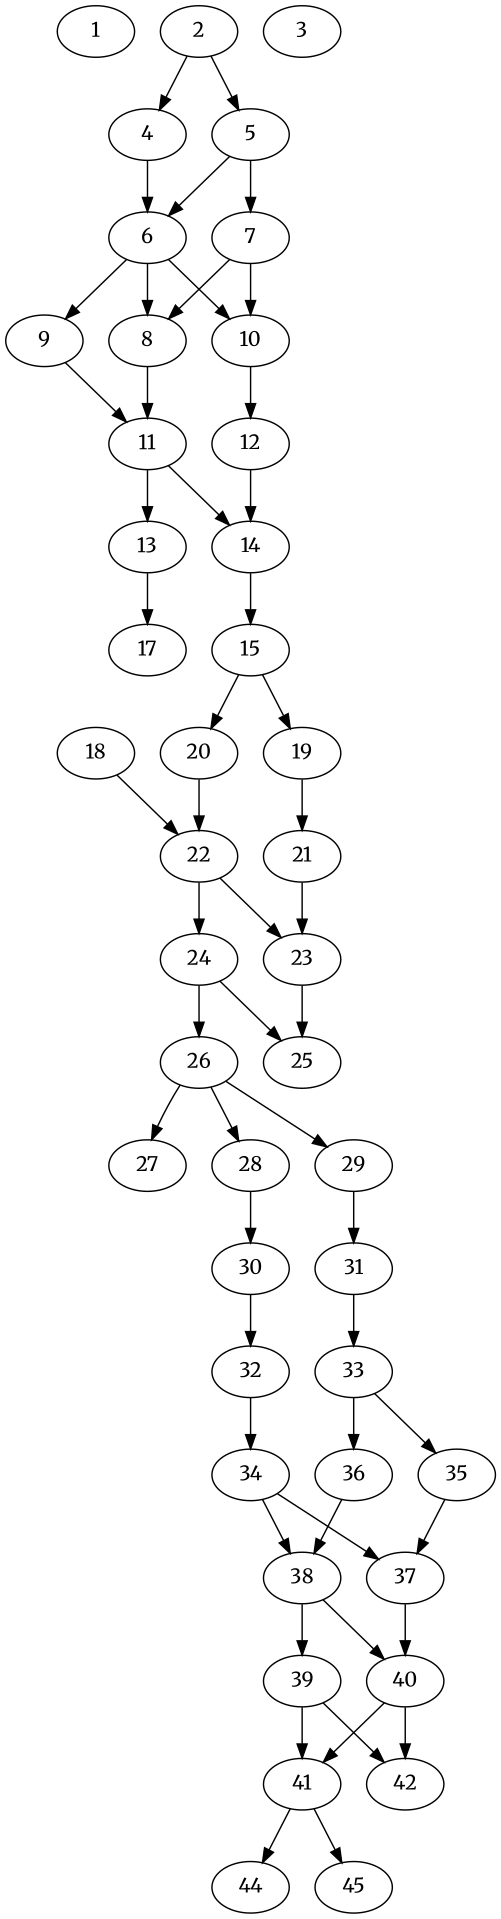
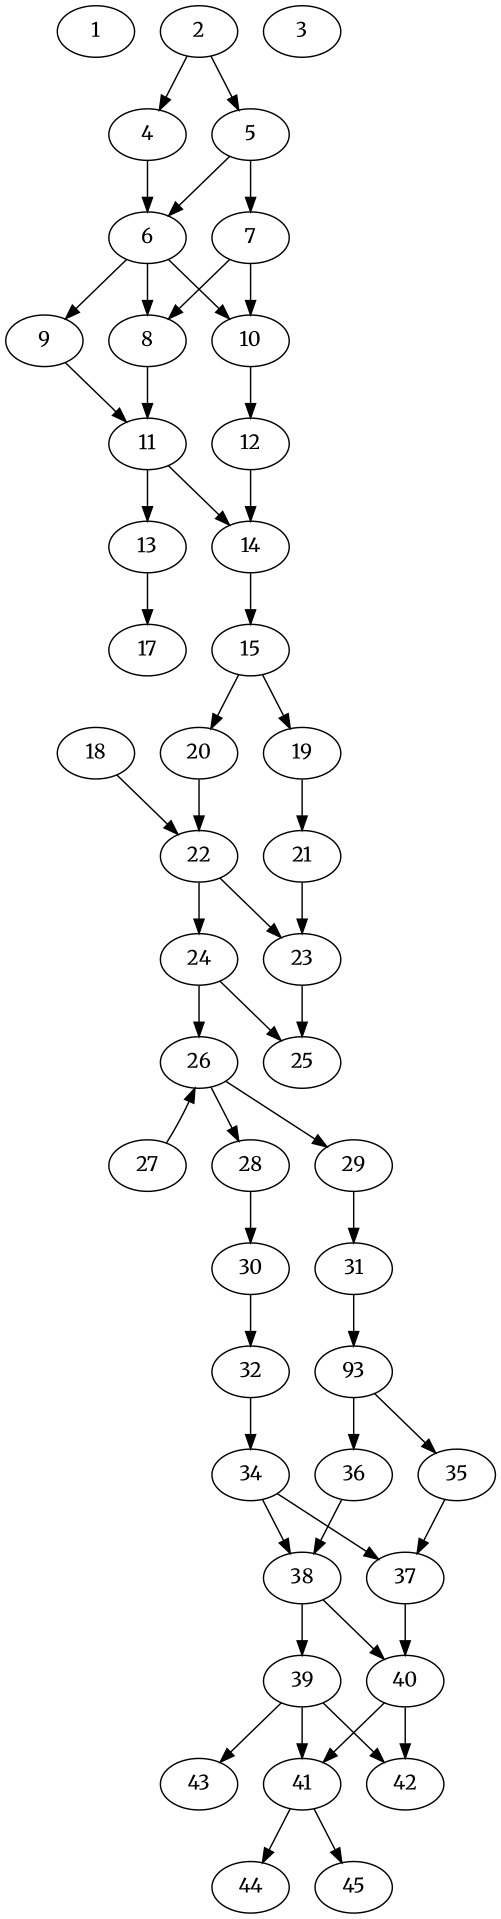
(168, 1105) -> (178, 1123)
(354, 1372) -> (354, 1372)
none -> (199, 1784)
